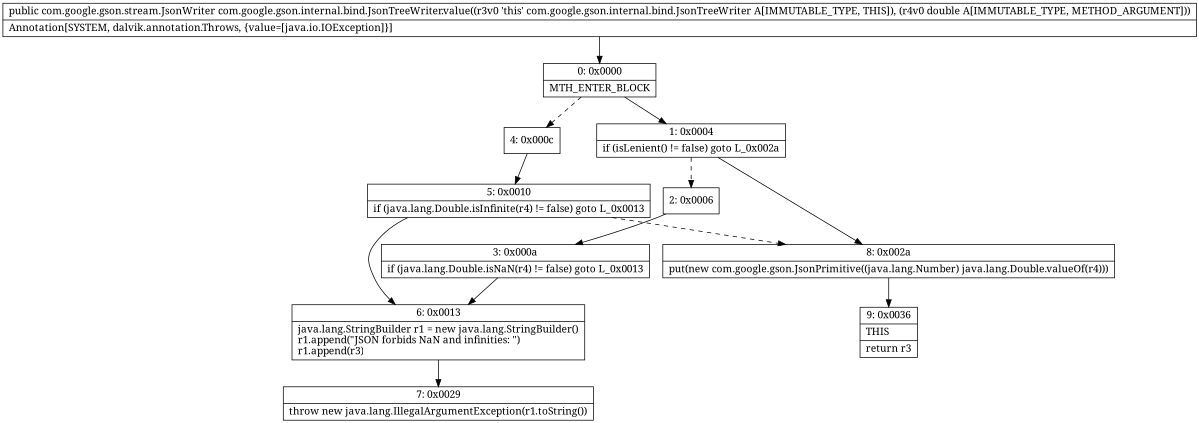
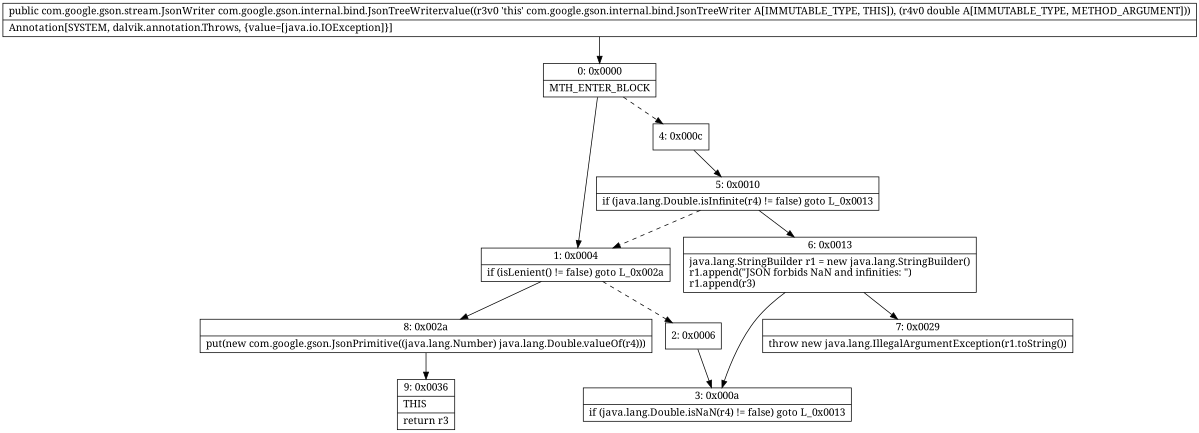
(695, 230) -> (660, 228)
(486, 289) -> (748, 331)
